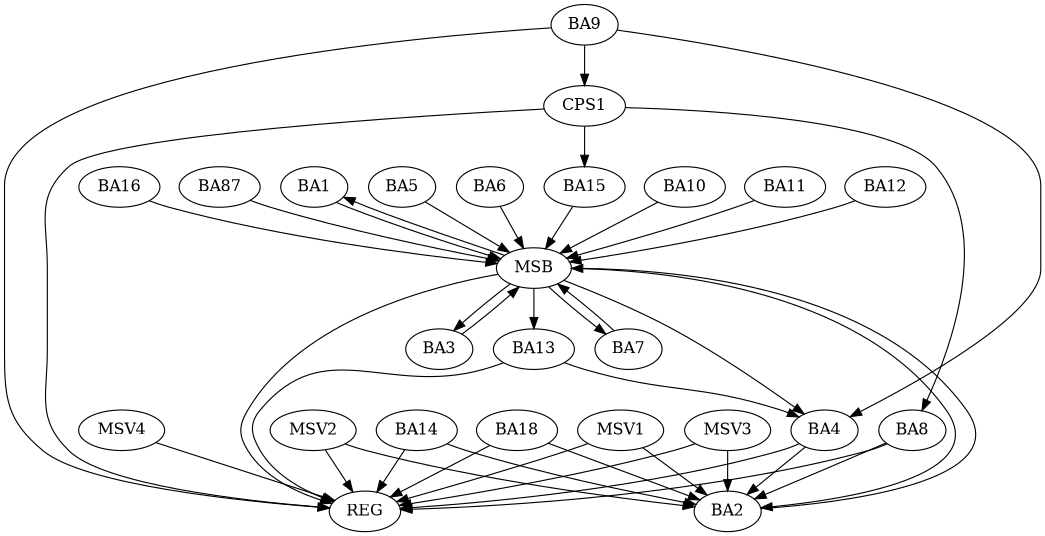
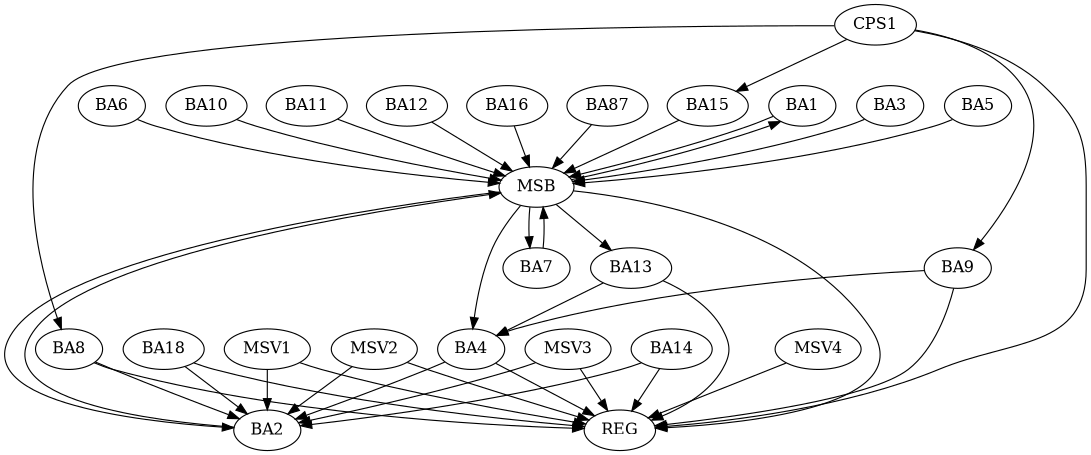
(585, 60) -> (1031, 107)
(486, 303) -> none
